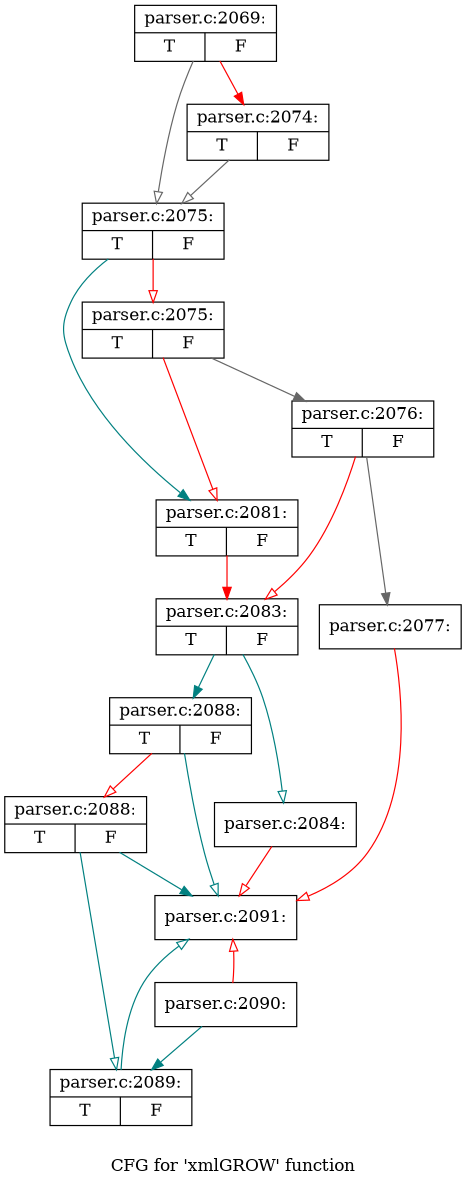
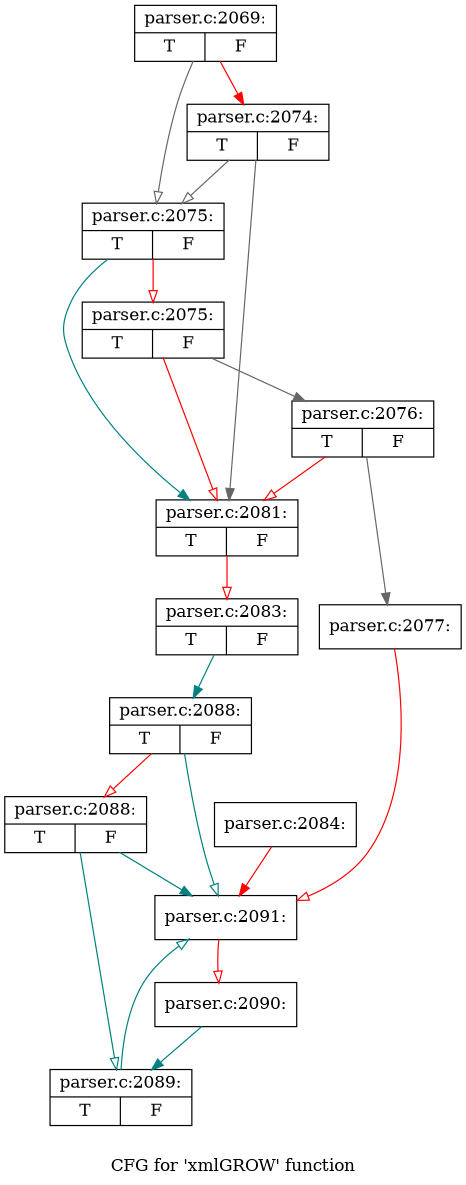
none -> (243, 324)
(325, 530) -> (300, 475)
(227, 571) -> (227, 571)
(269, 721) -> none
(259, 866) -> (259, 866)
(234, 967) -> (218, 955)
